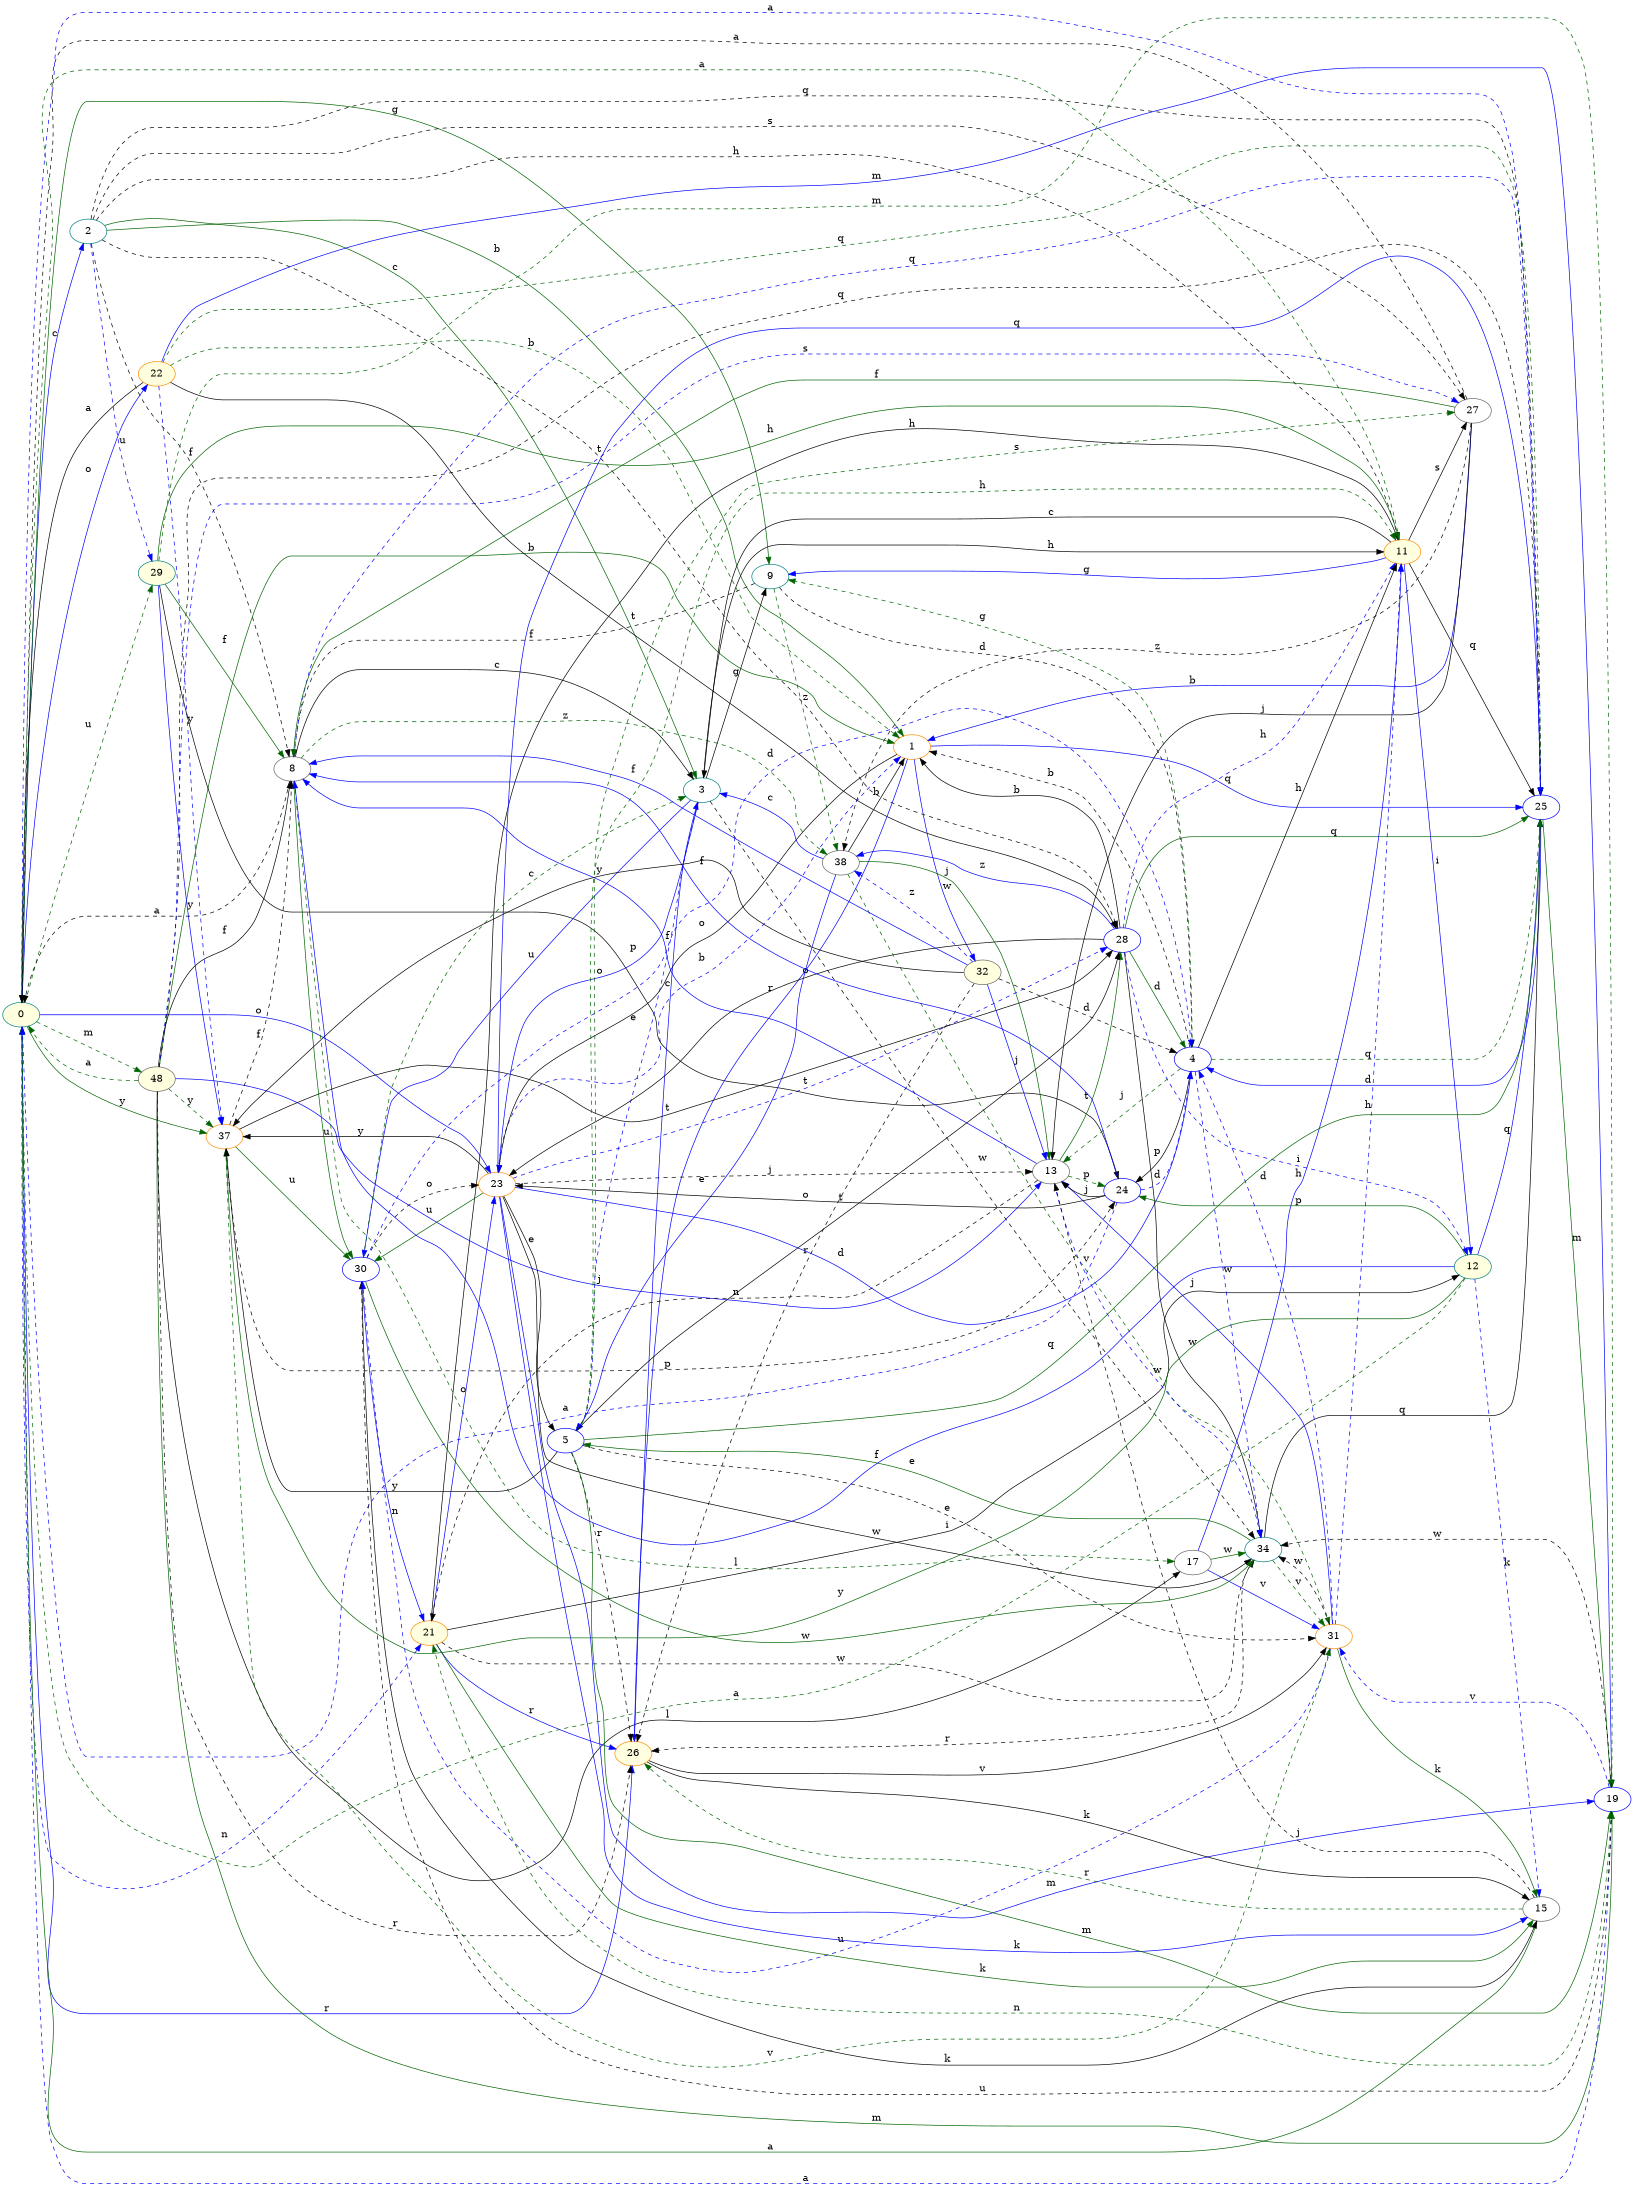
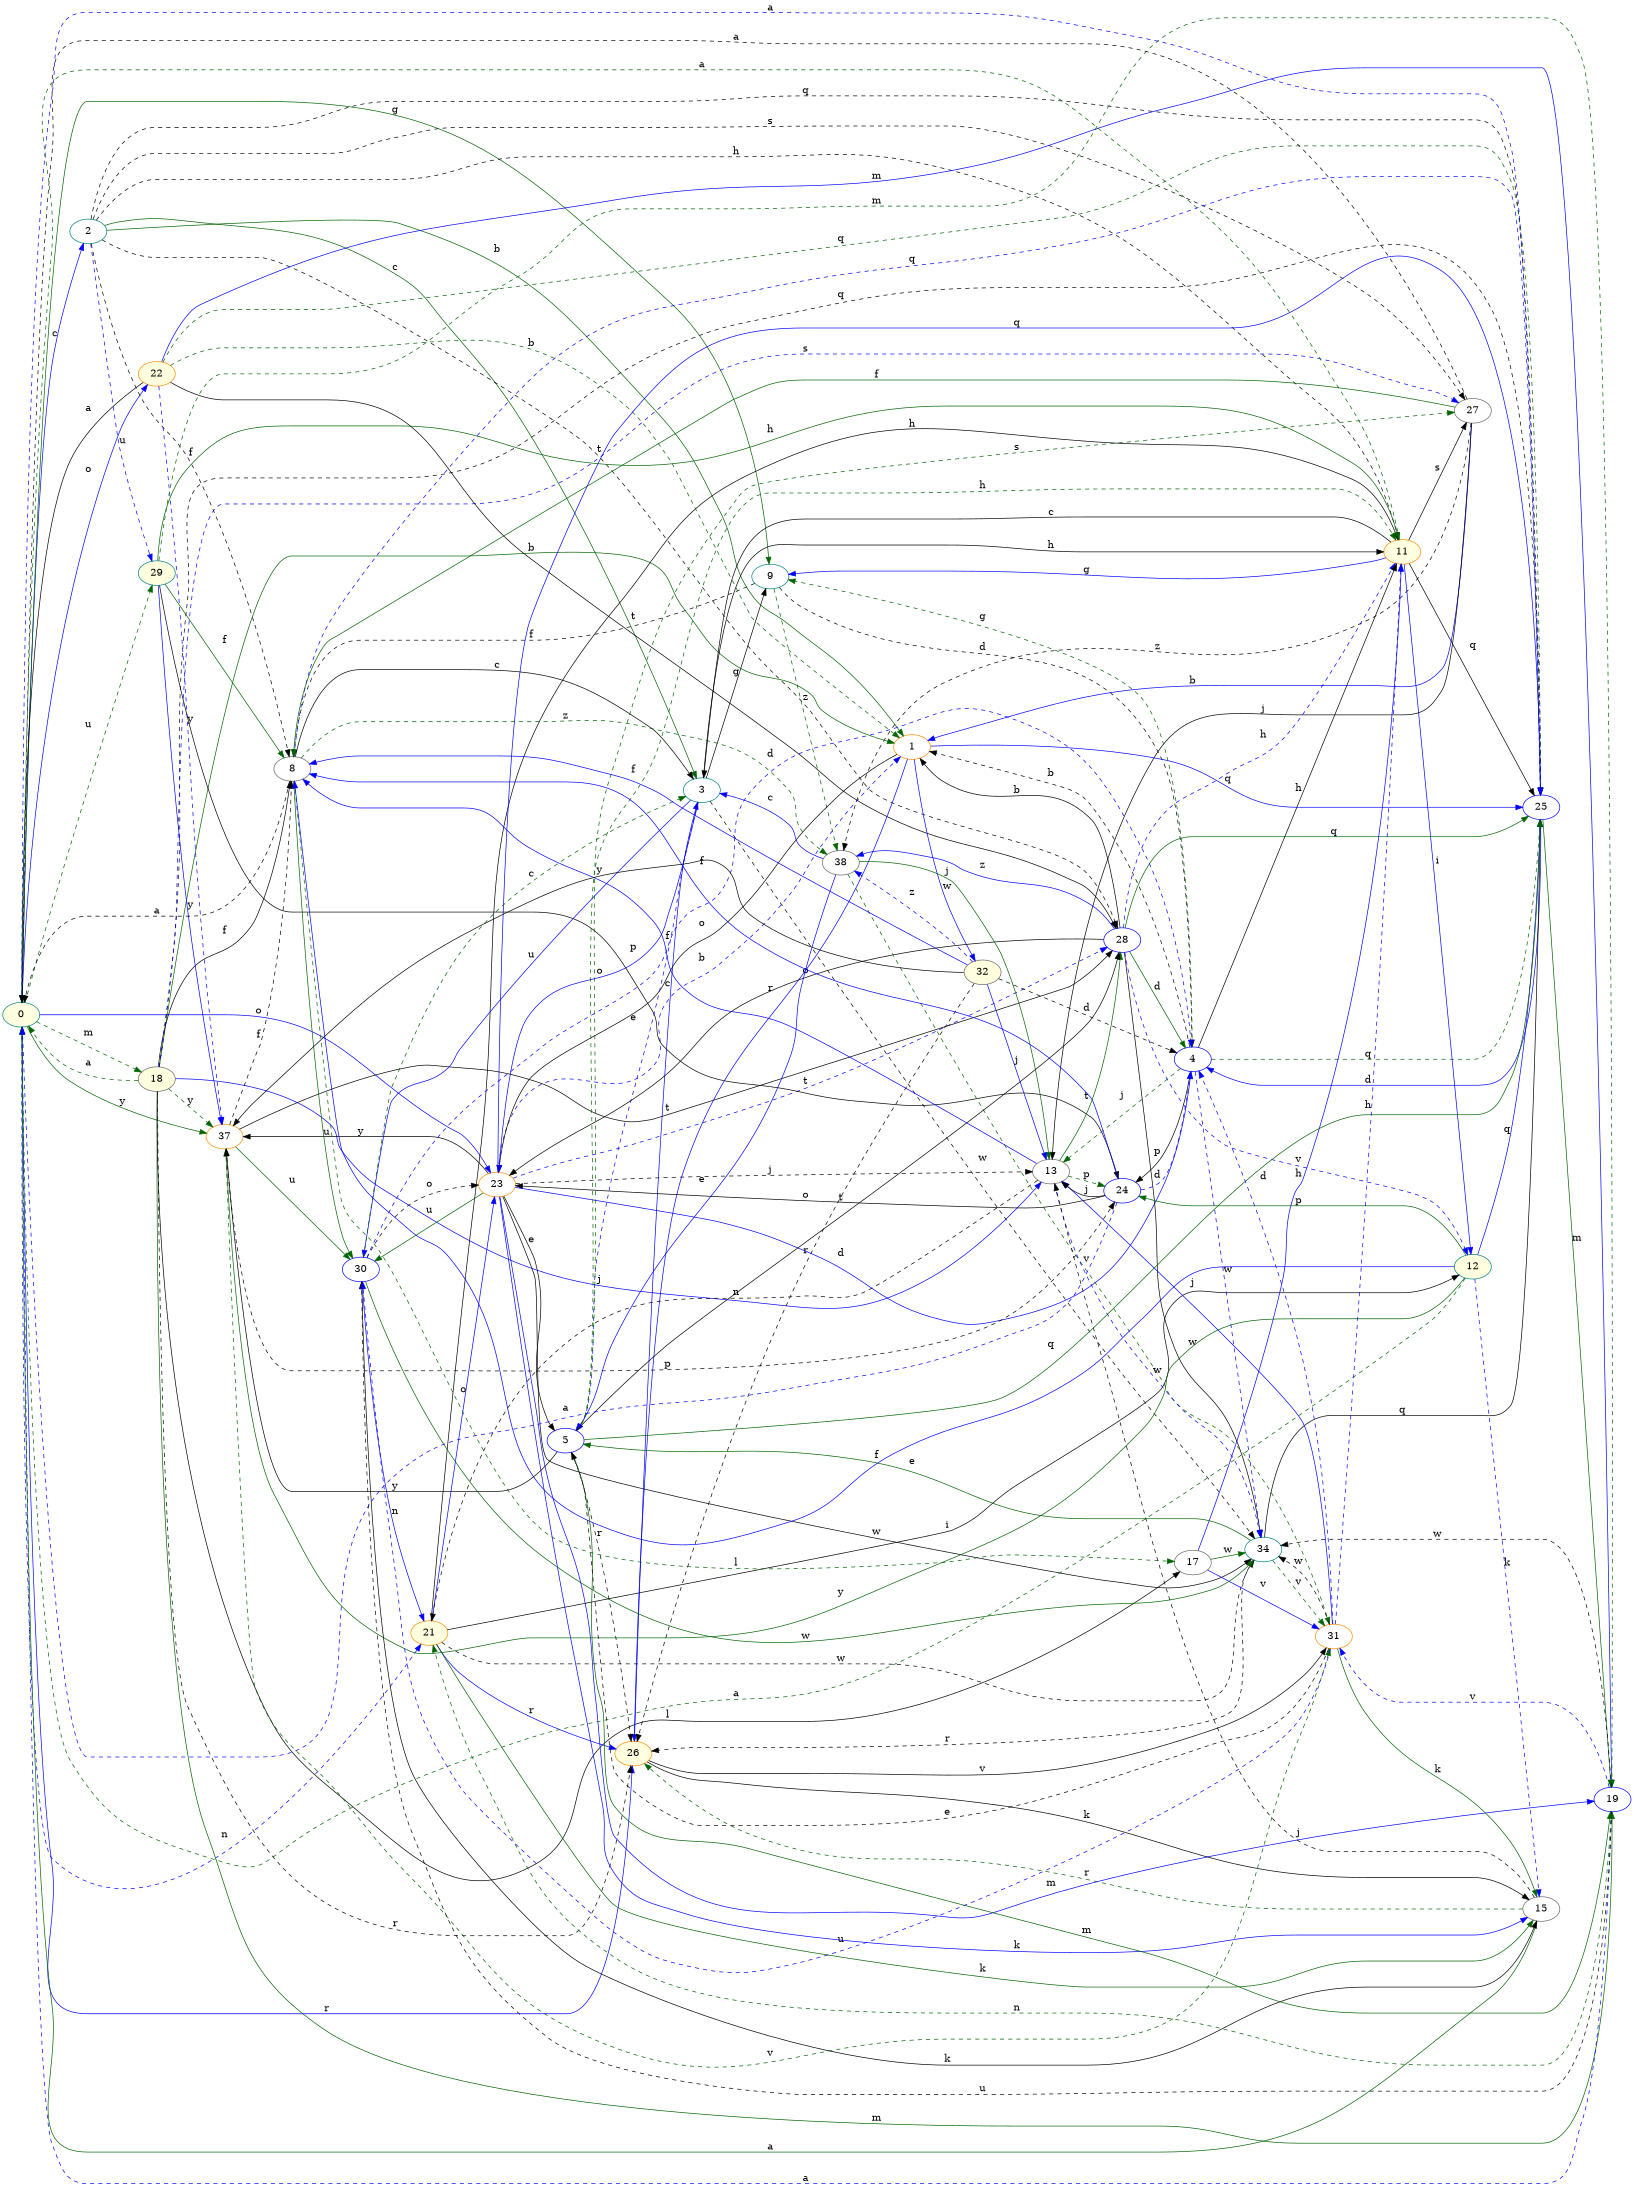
(876, 806) -> none
(157, 1079) -> (157, 1079)
(1299, 1160) -> (1299, 1160)
(956, 1519) -> (832, 1825)
